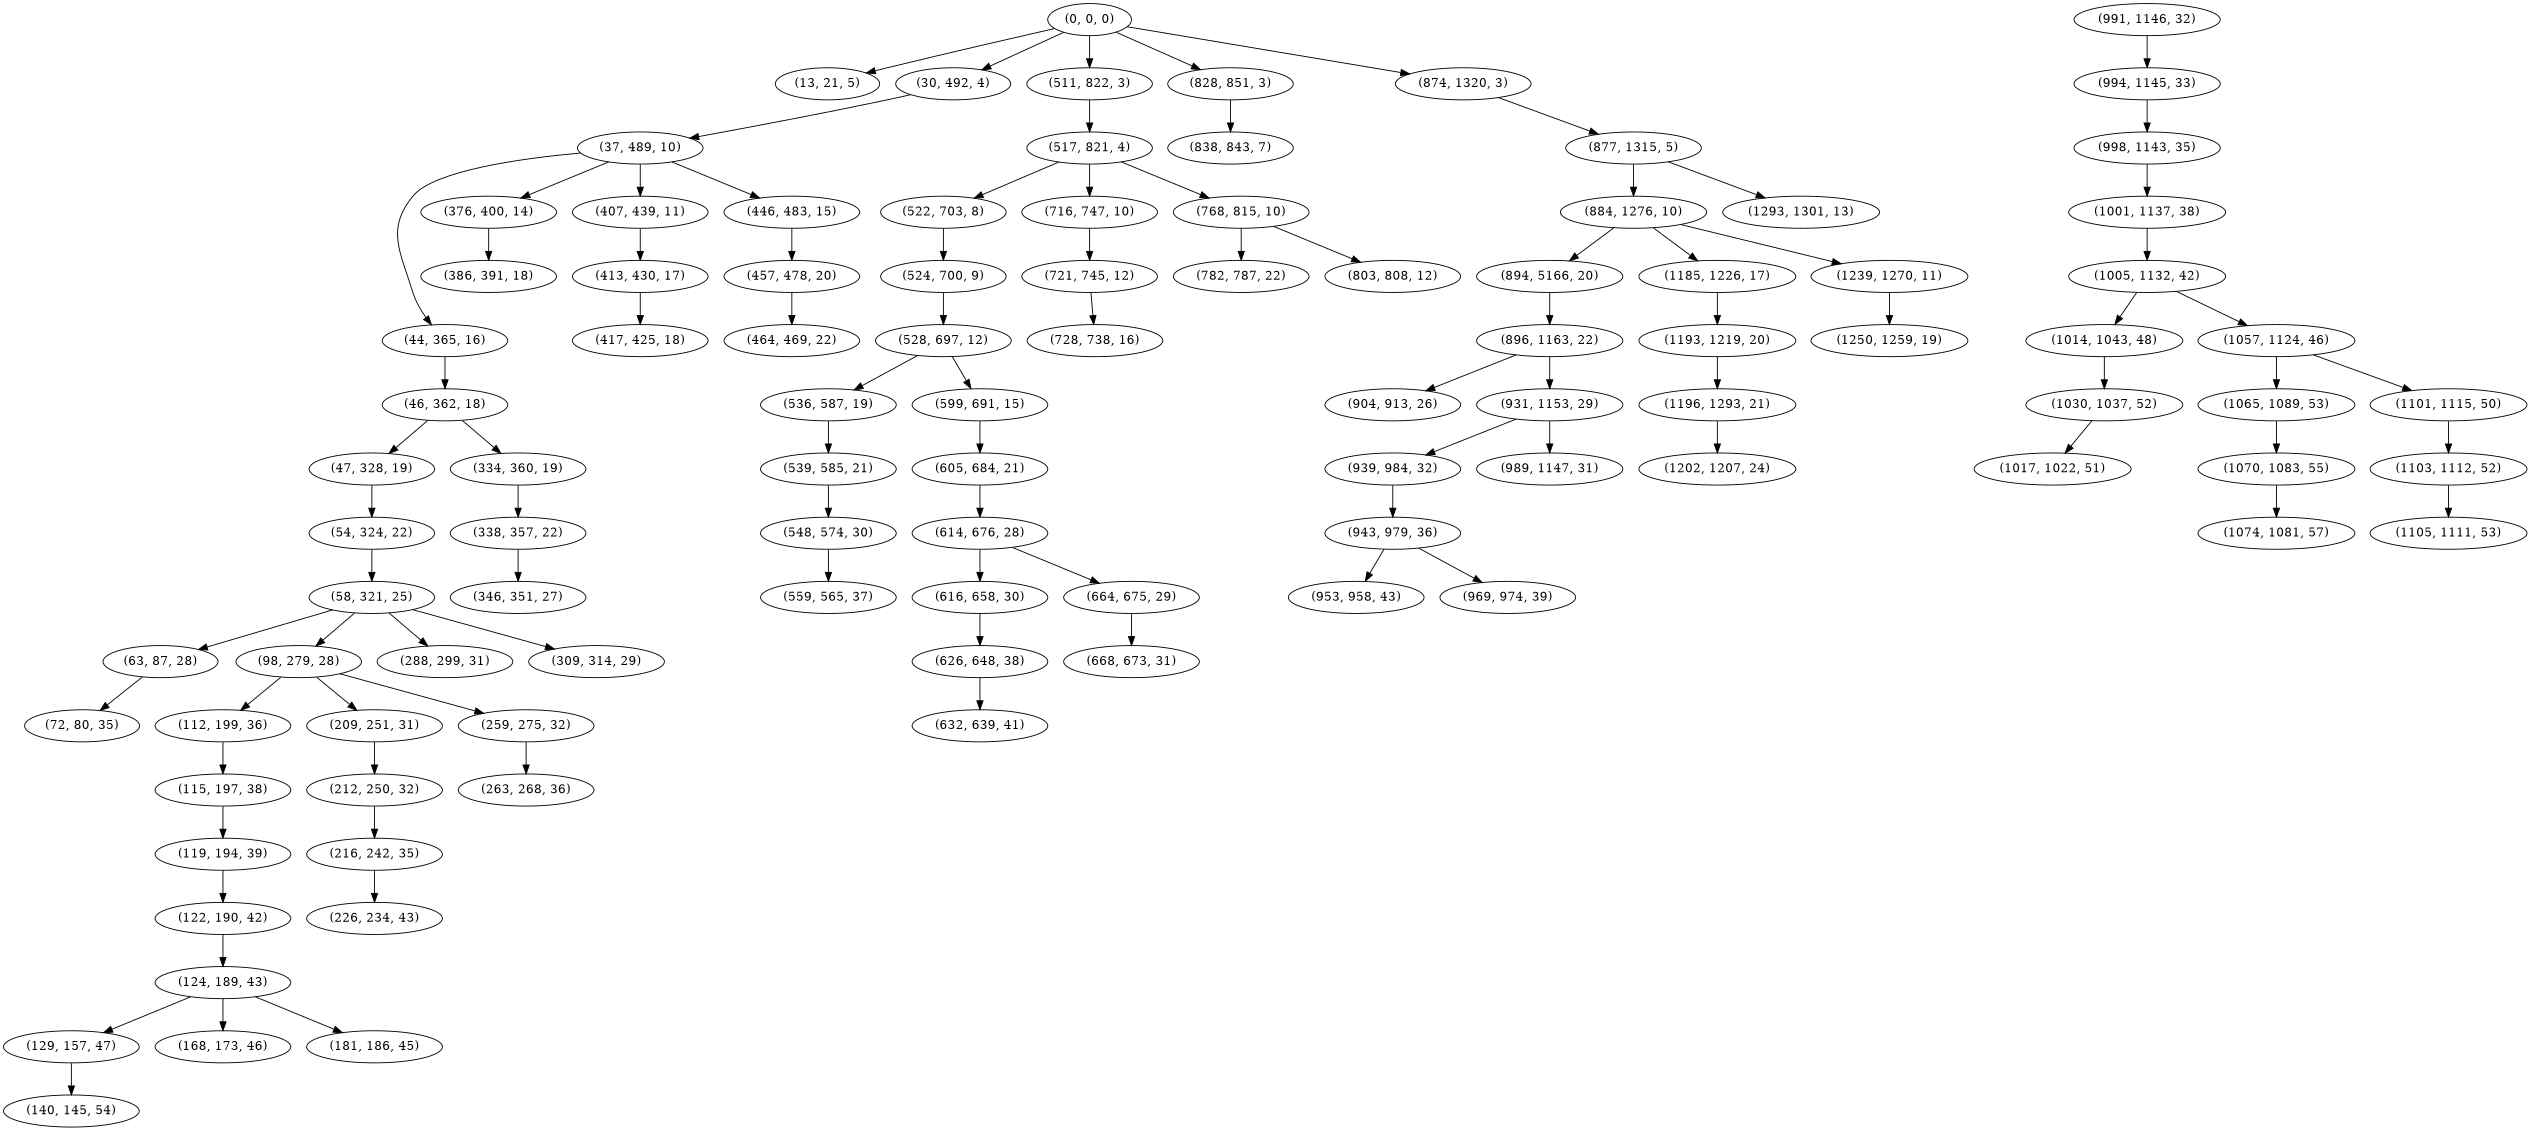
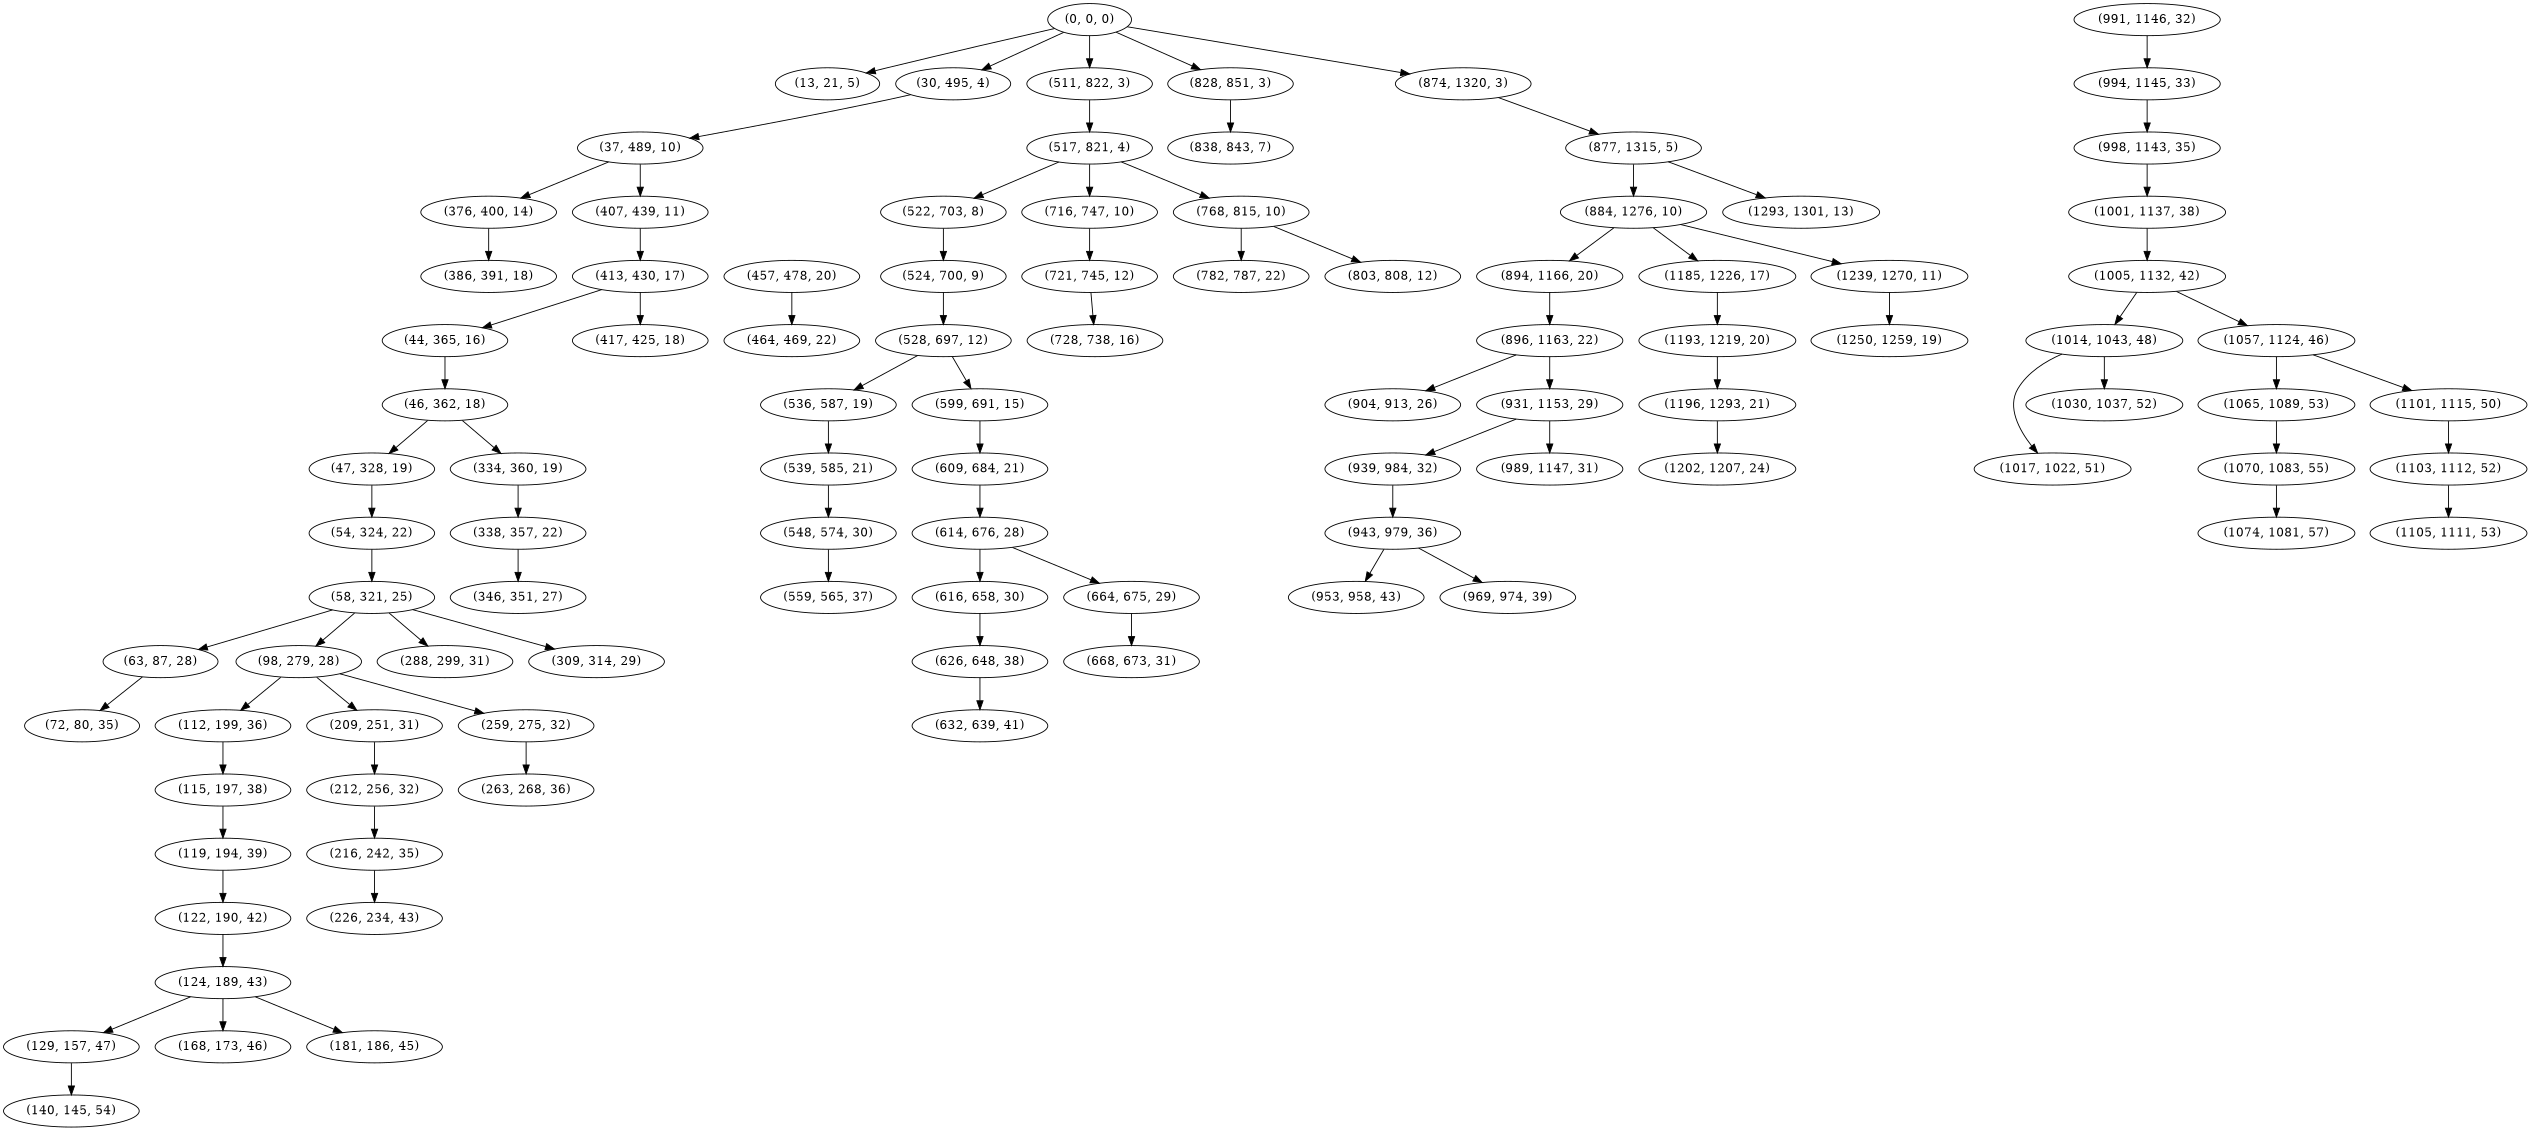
(953, 84) -> (953, 84)
(431, 183) -> (546, 307)
(792, 212) -> none
(1550, 276) -> (1550, 276)
(2081, 433) -> (2017, 391)
(980, 469) -> (980, 469)
(375, 790) -> (375, 790)
